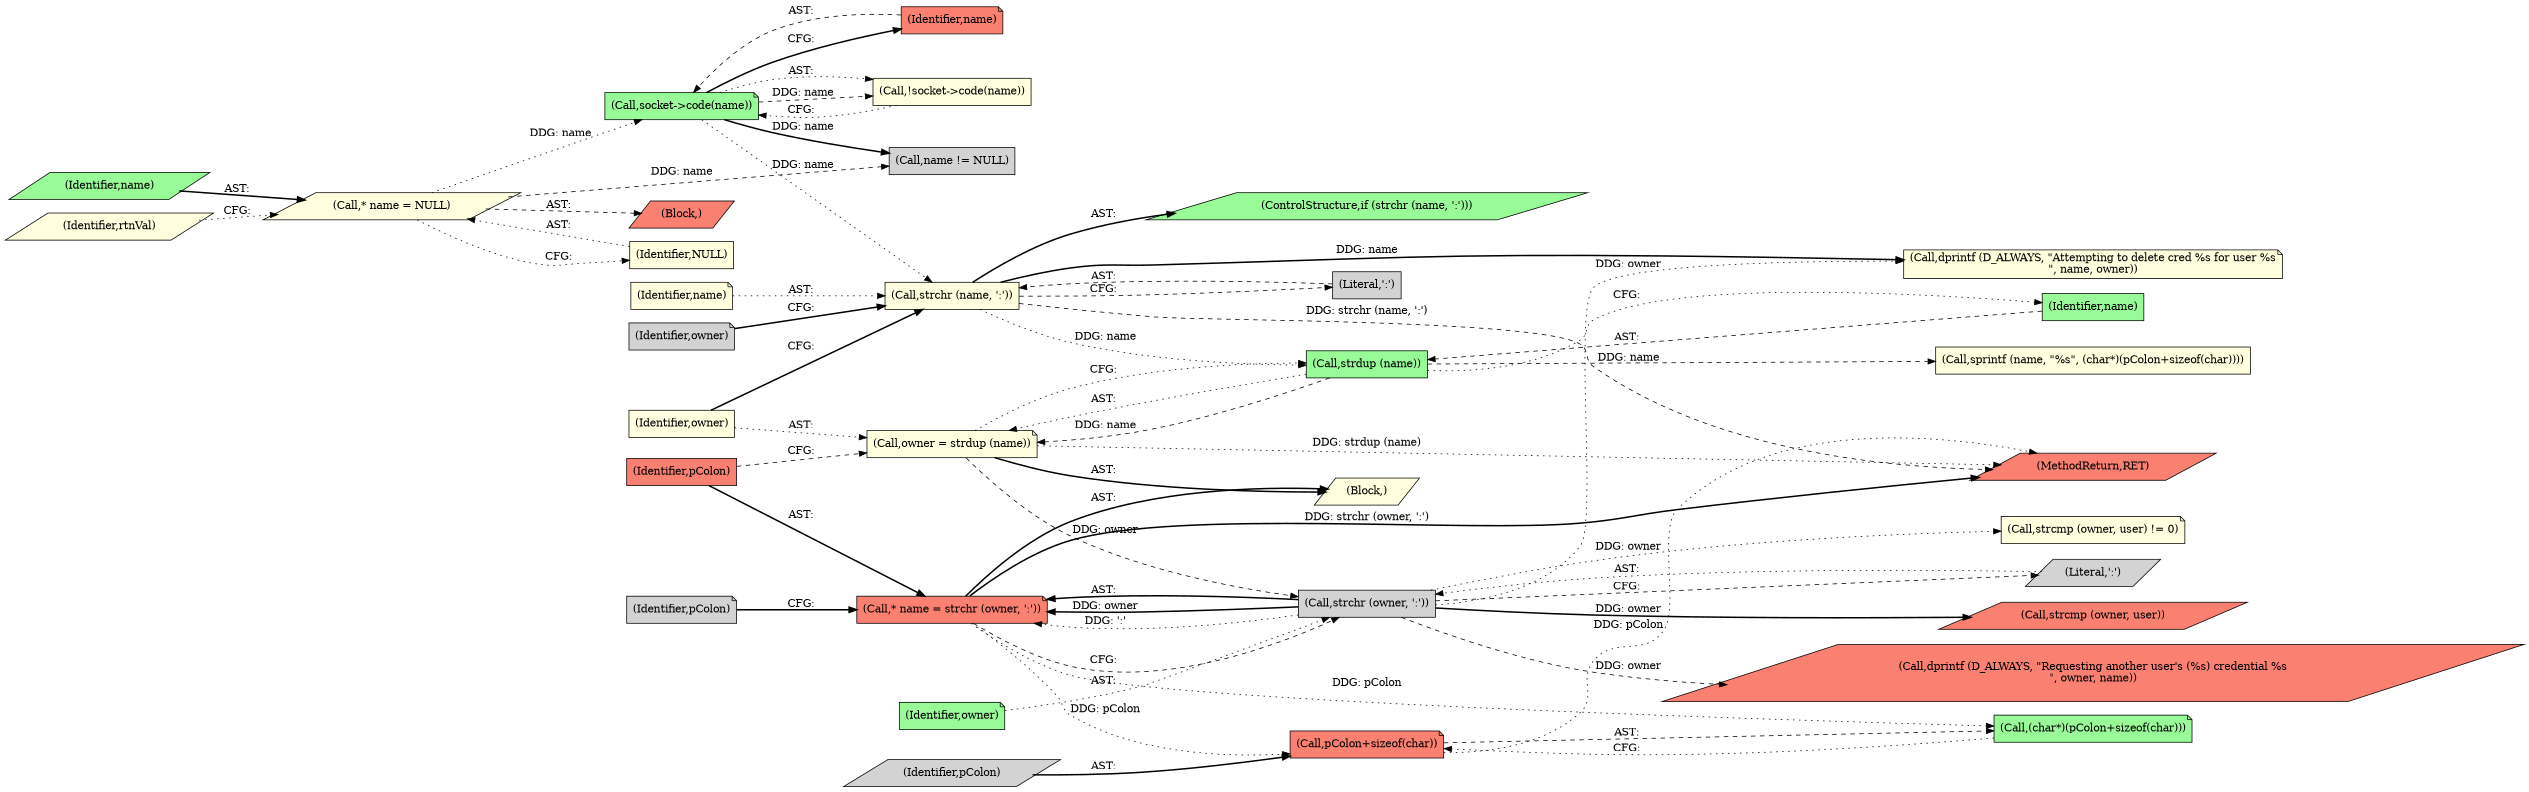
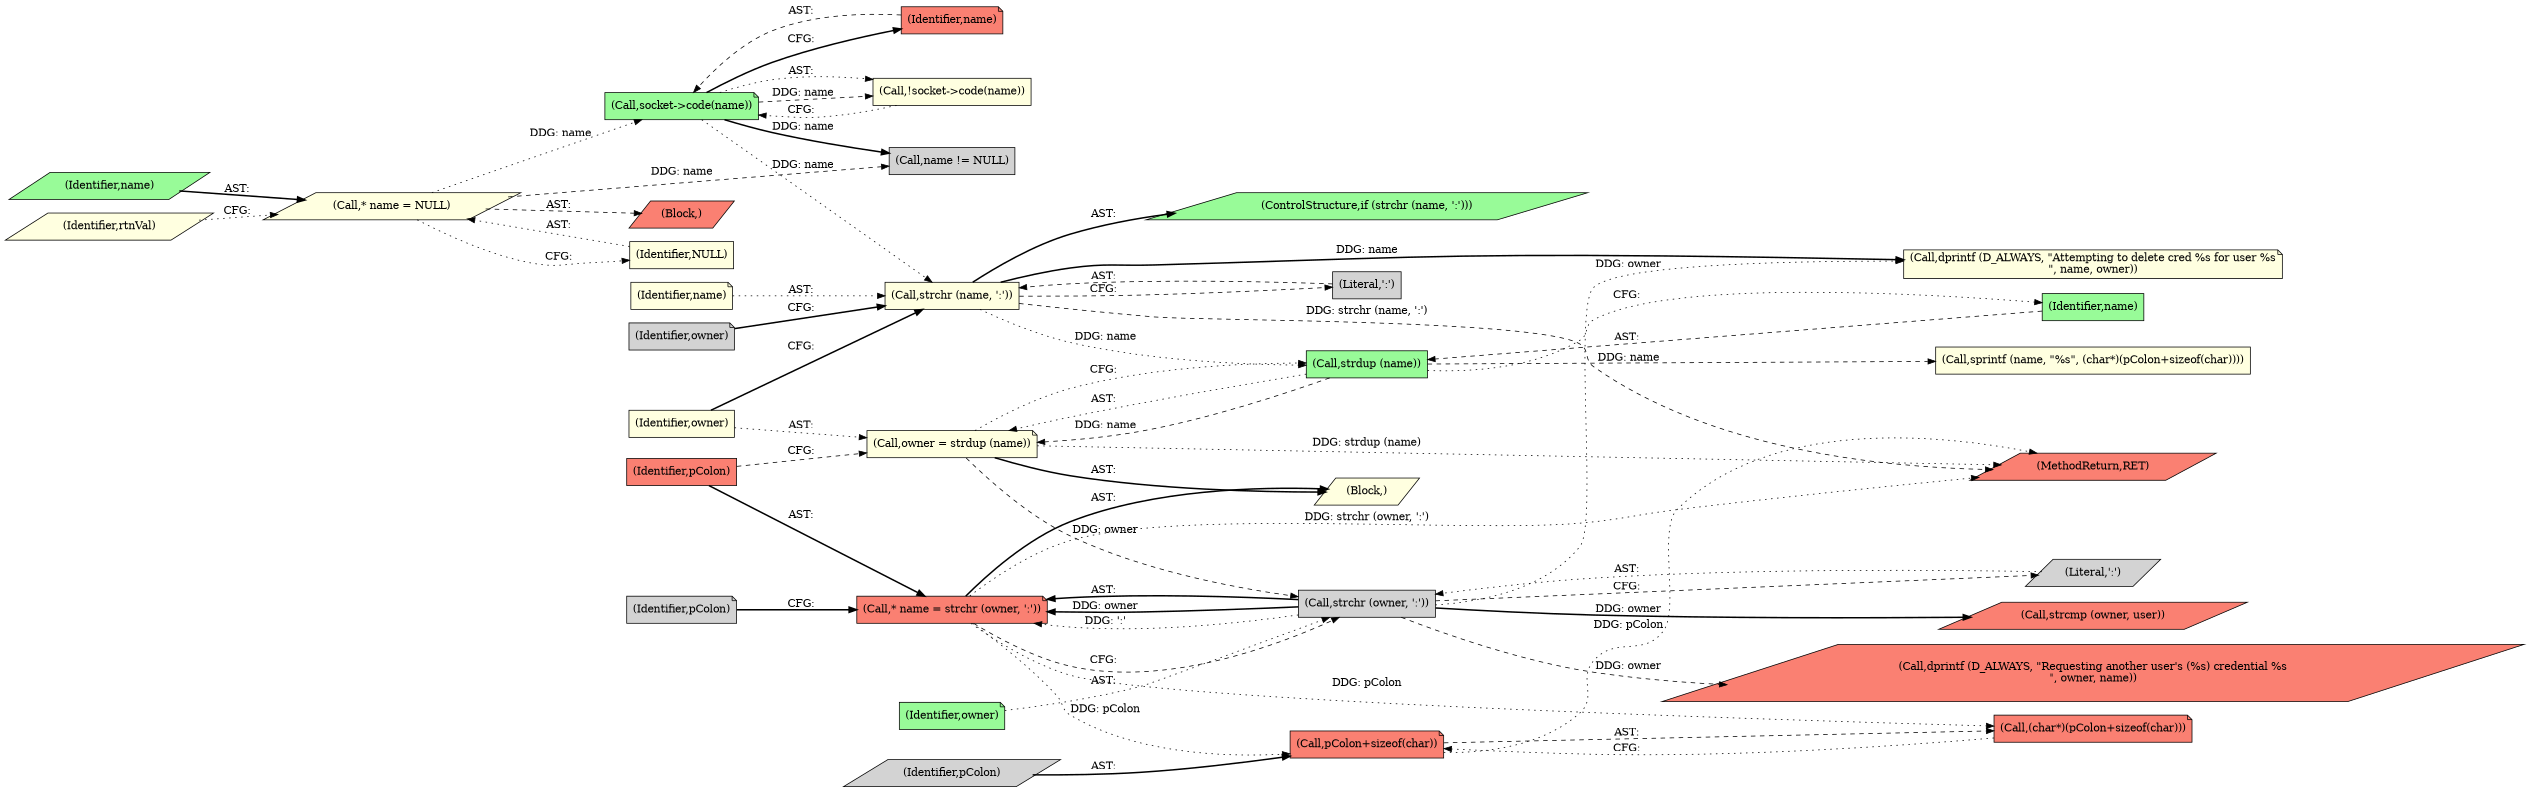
(1464, 525) -> (1464, 525)
(2093, 530) -> none
(2093, 729) -> (2093, 729)
